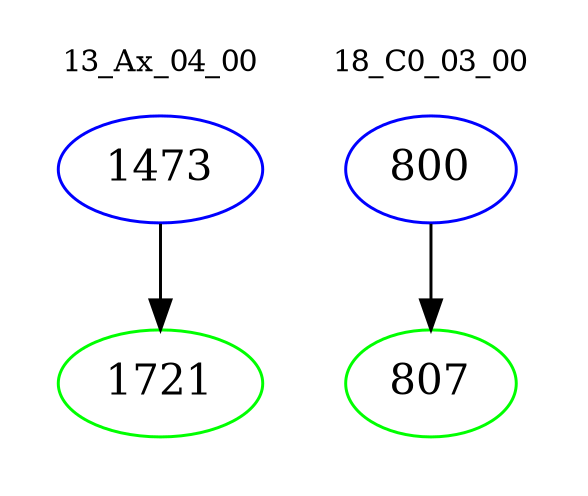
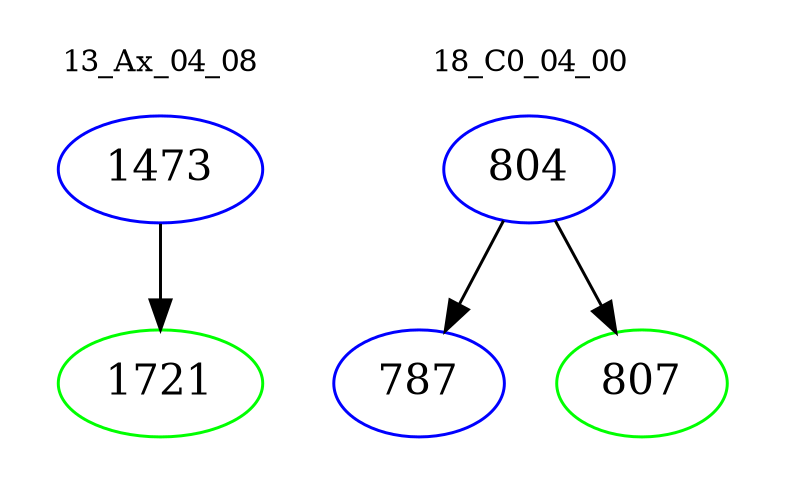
(160, 64) -> (160, 64)
(431, 64) -> (531, 64)
(431, 169) -> (529, 169)
none -> (419, 383)
